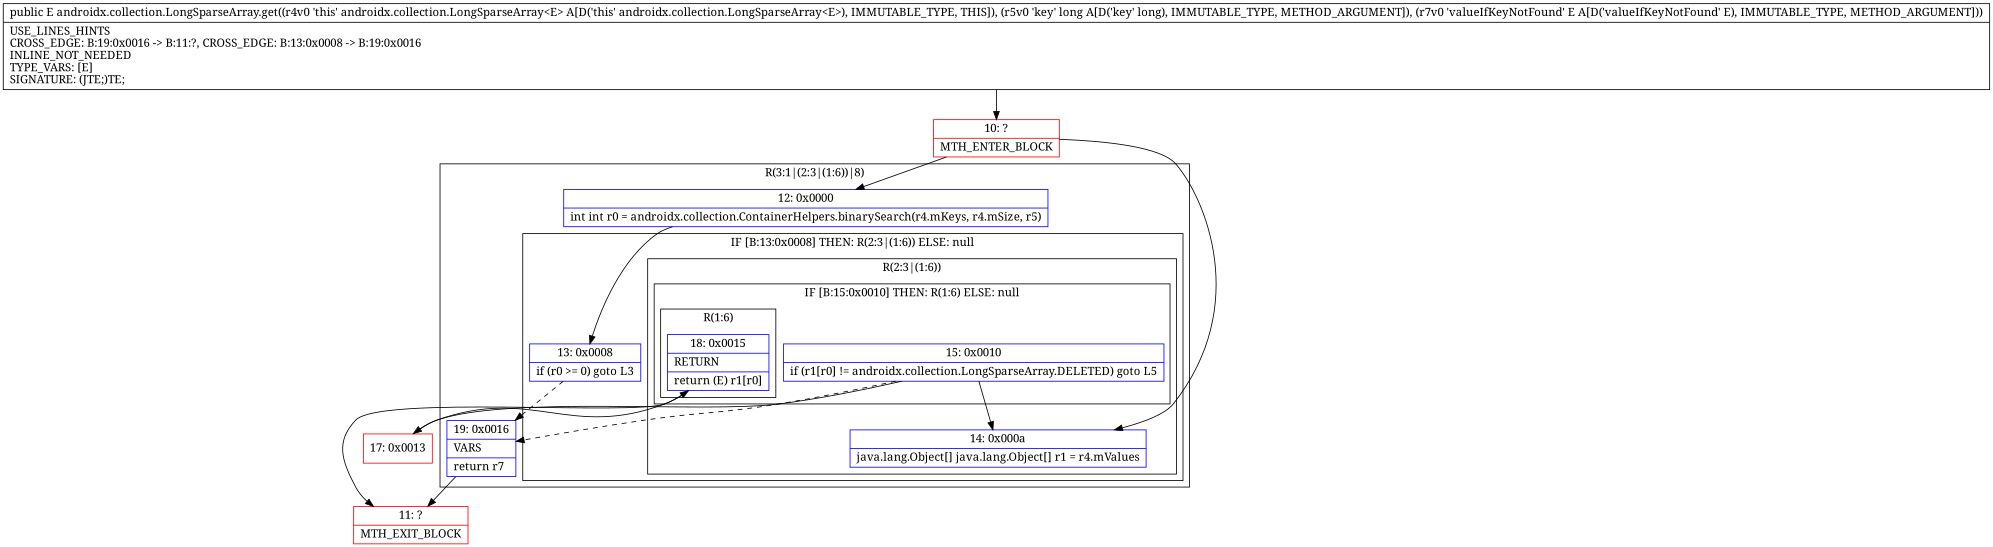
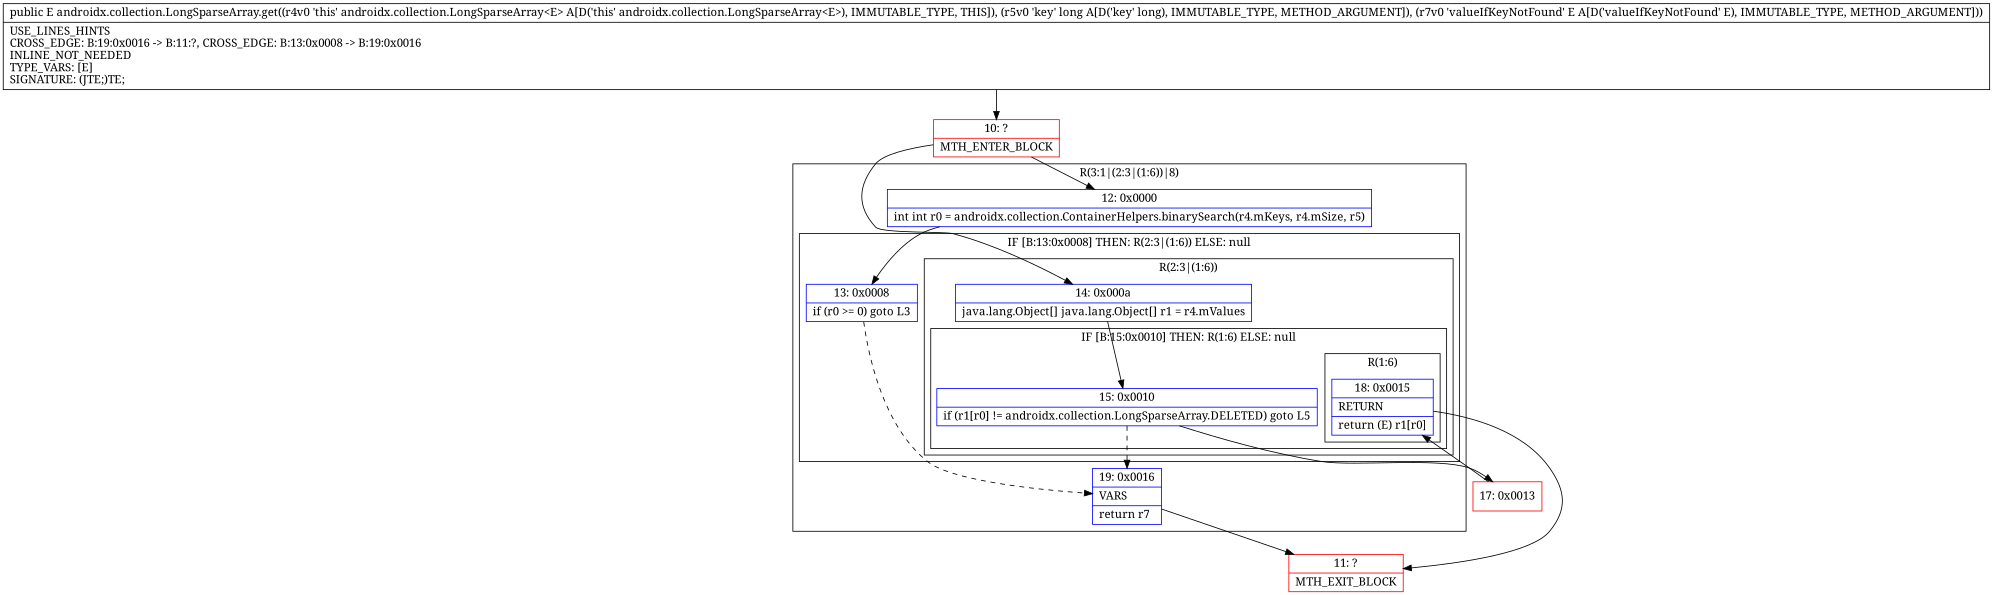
(984, 399) -> (1114, 351)
